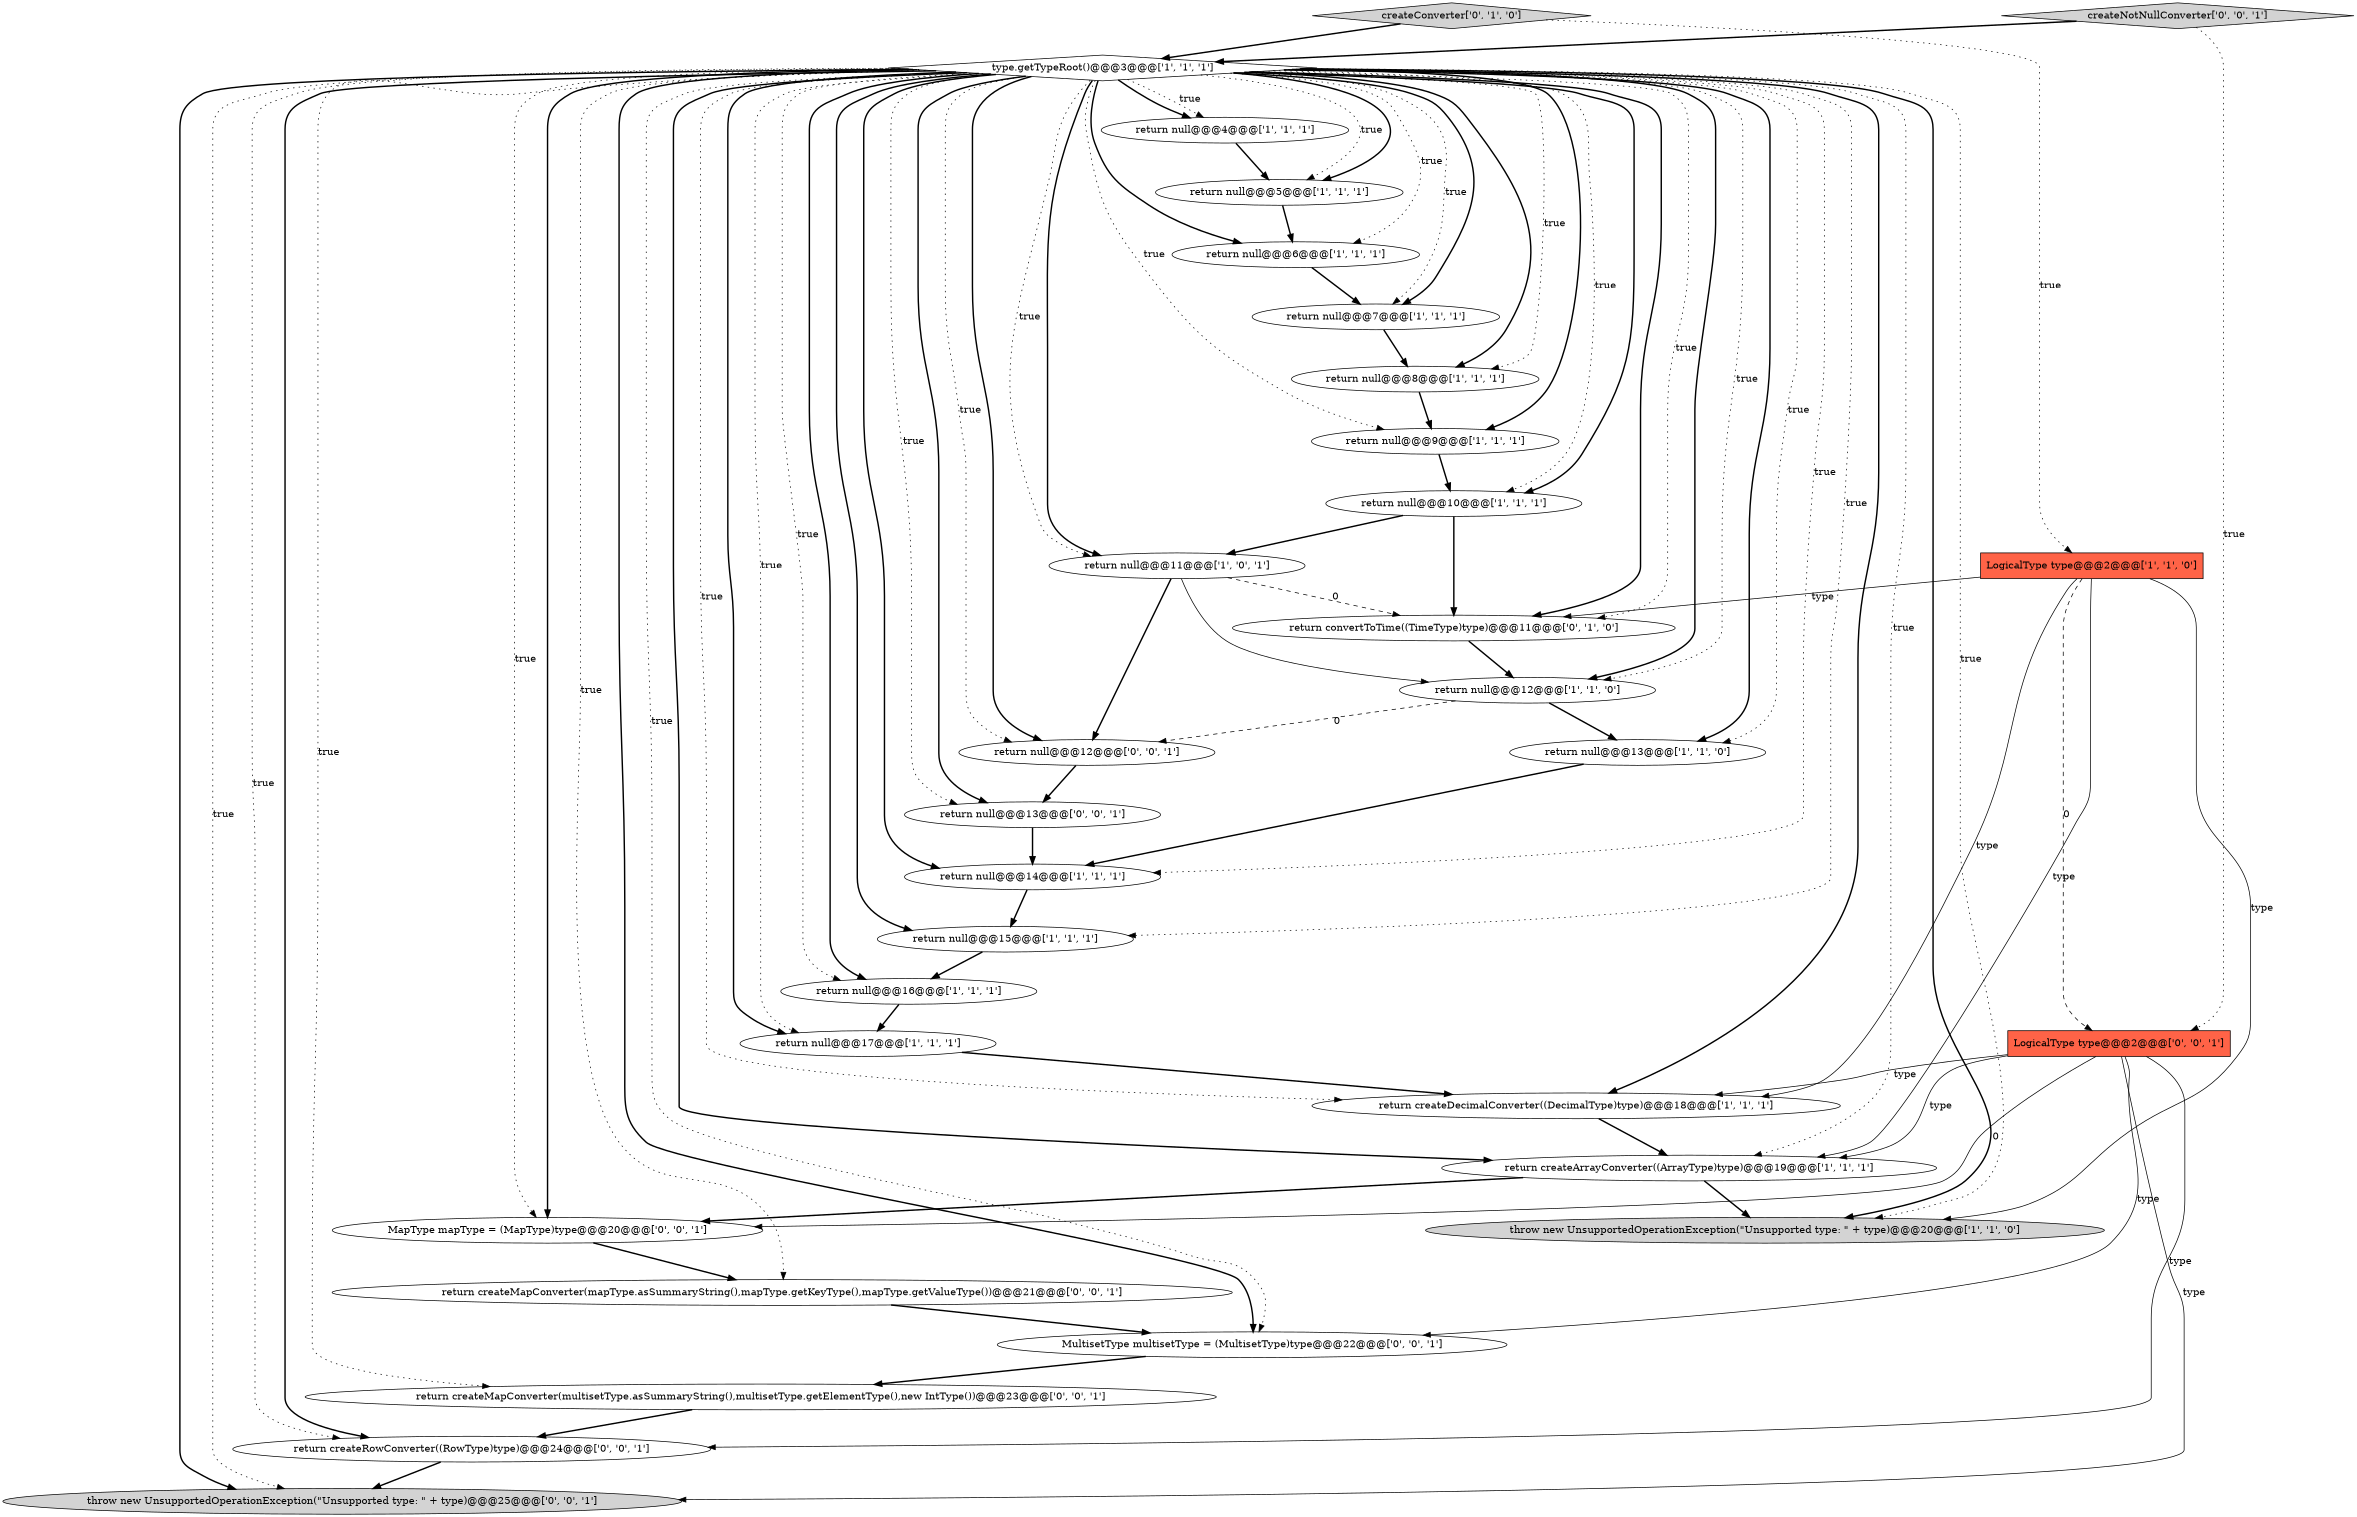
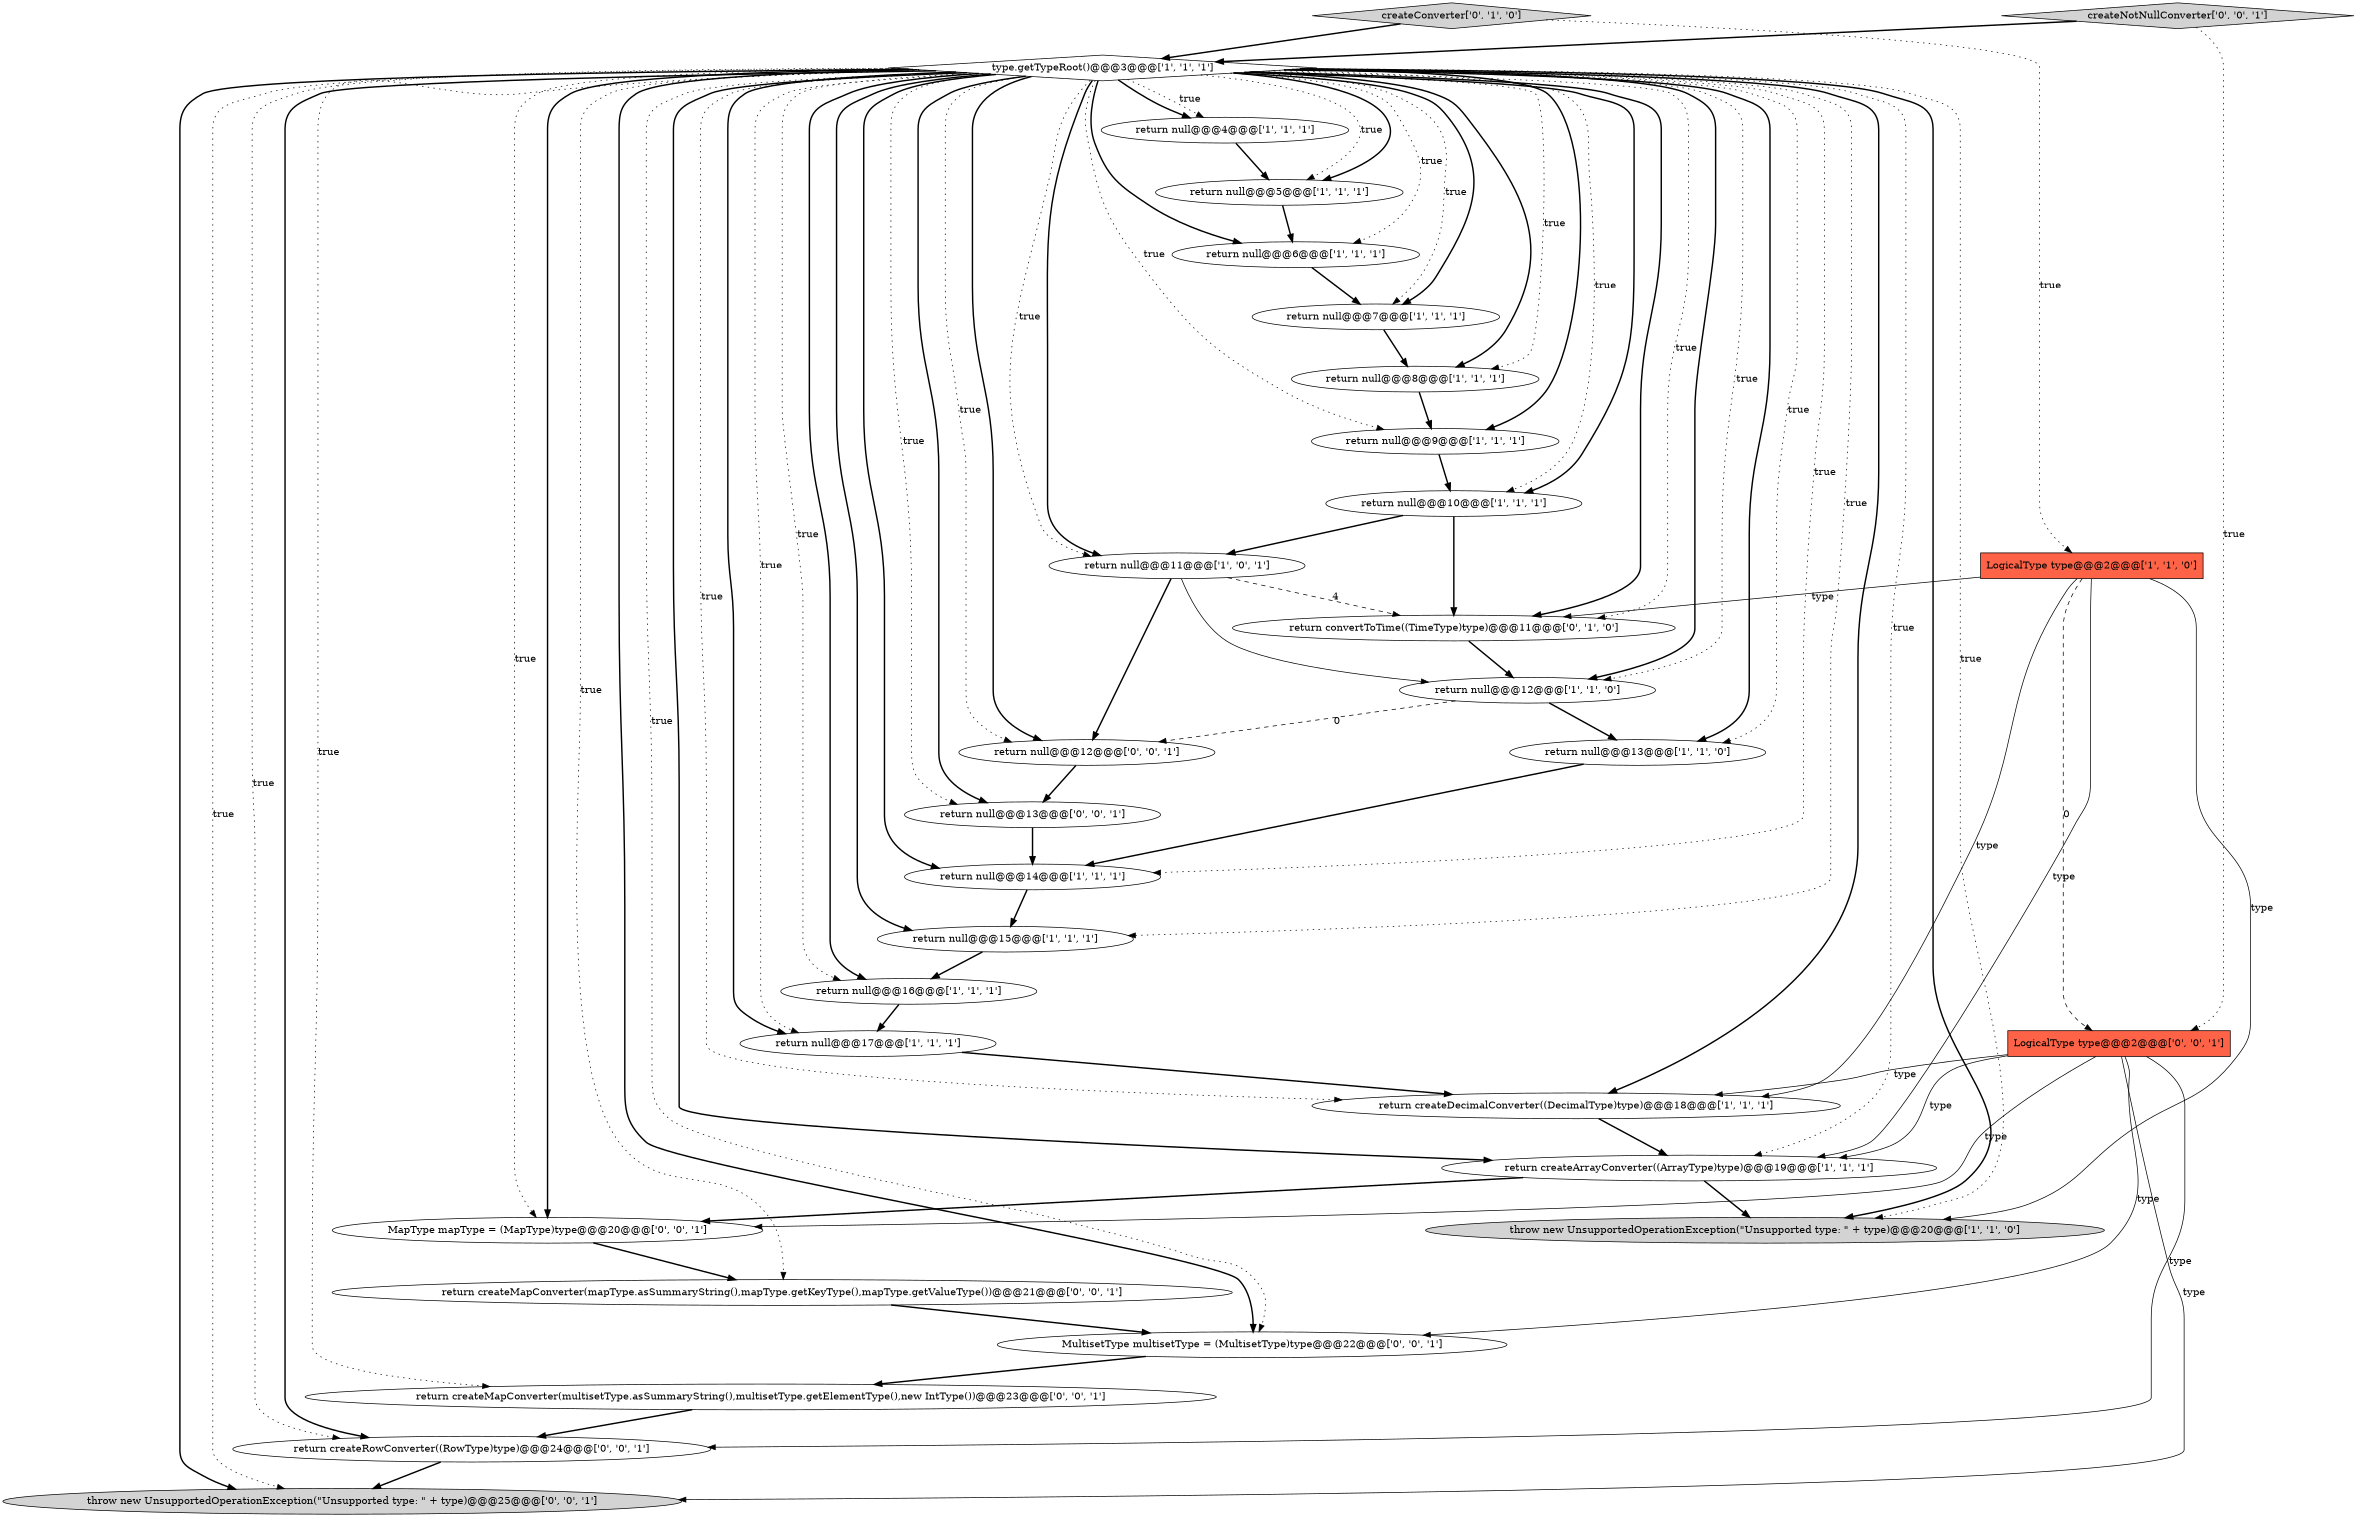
(1336, 597) -> (1336, 597)
(1996, 1137) -> (1996, 1137)
